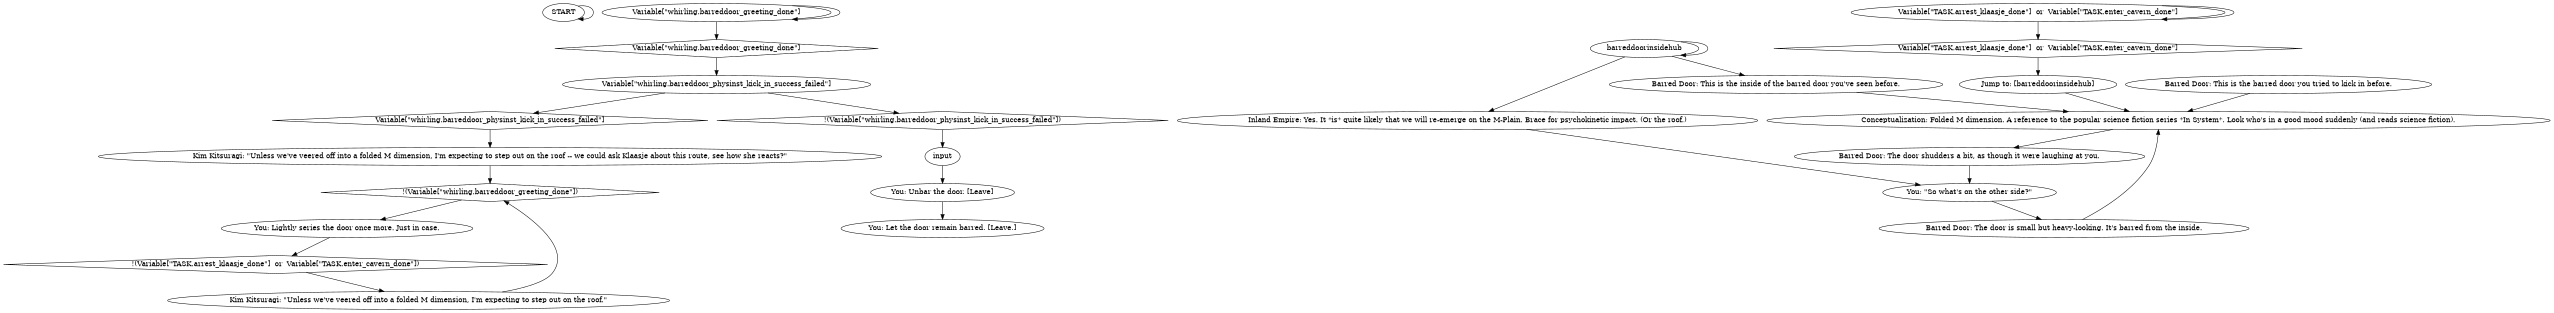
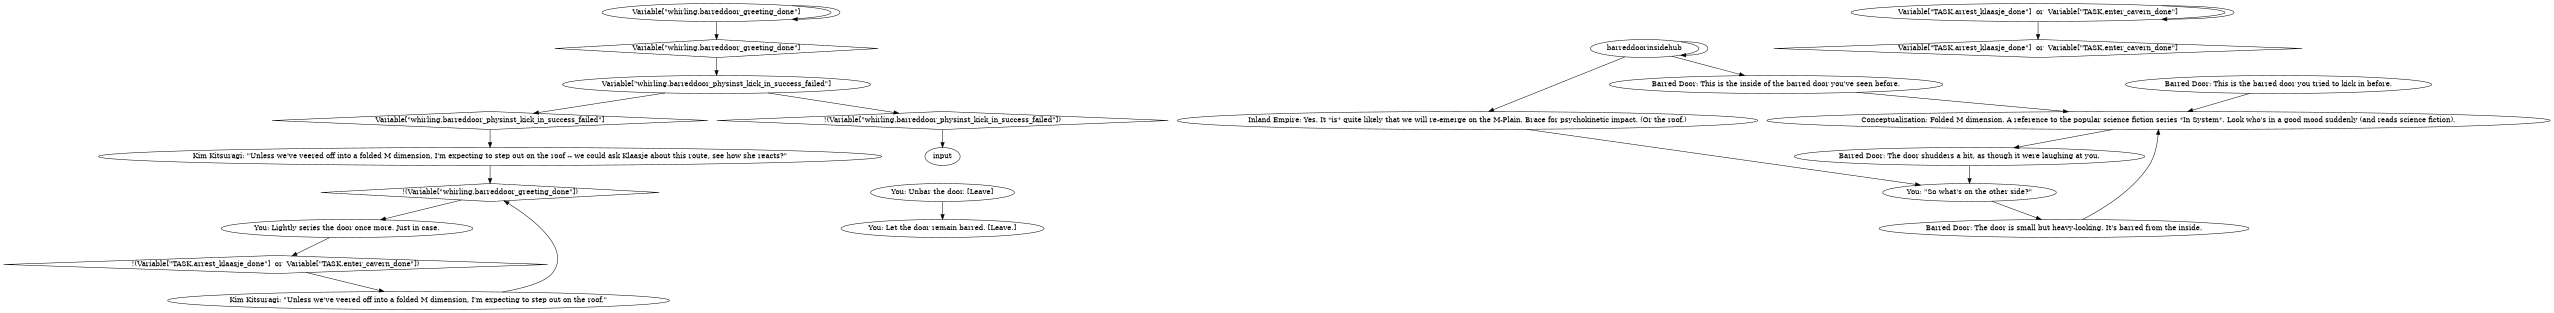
(564, 12) -> none
(2038, 84) -> none
(943, 172) -> none
